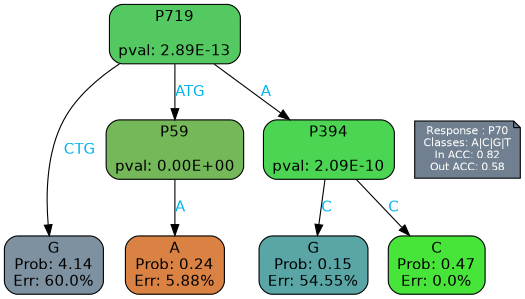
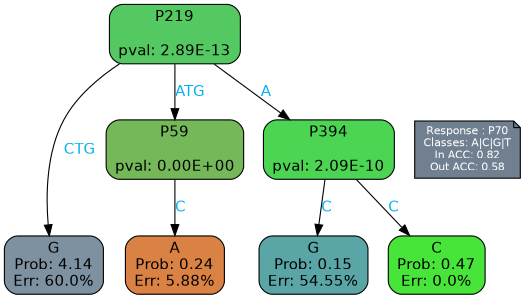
(175, 34) -> (175, 34)
(180, 207) -> (180, 207)
